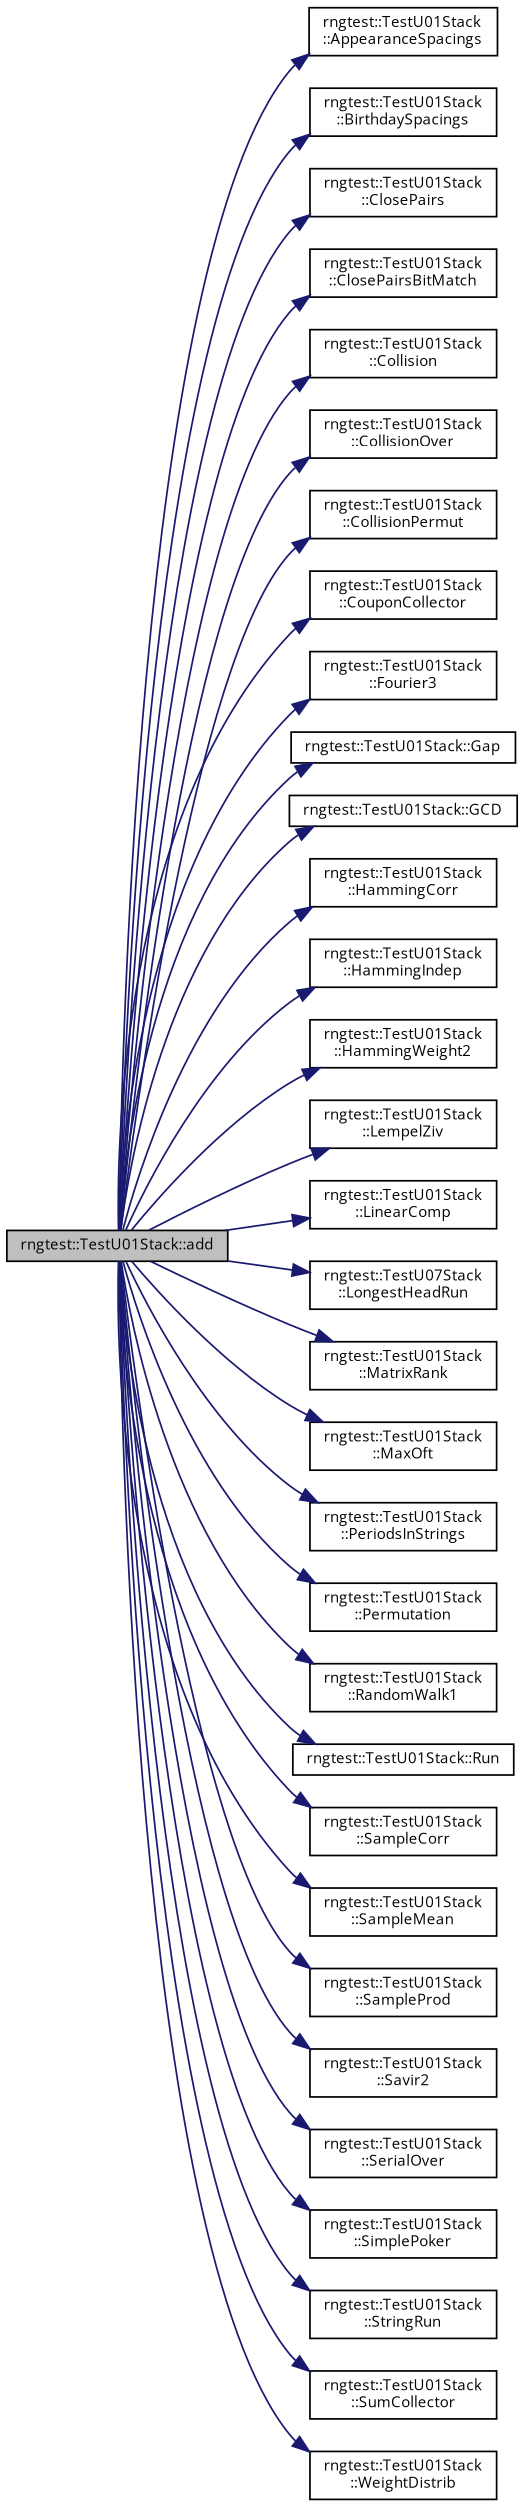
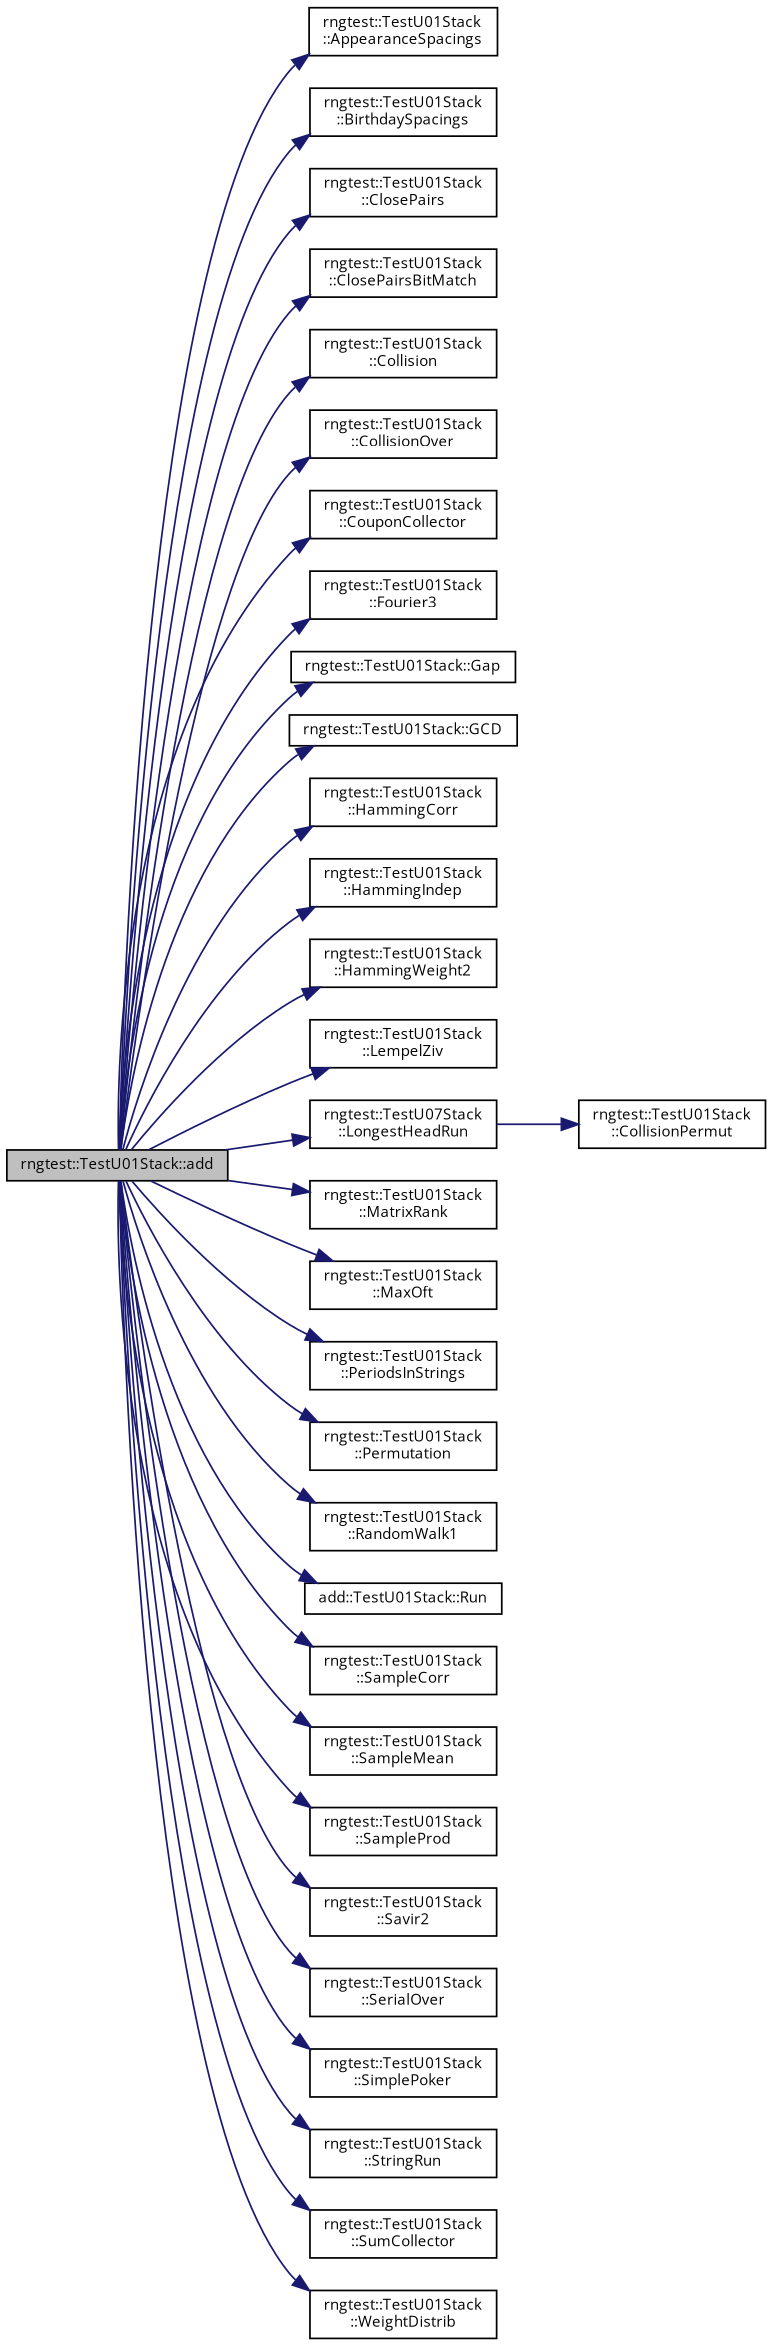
(177, 879) -> (529, 1124)
(403, 1205) -> none
(403, 1760) -> (403, 1599)
